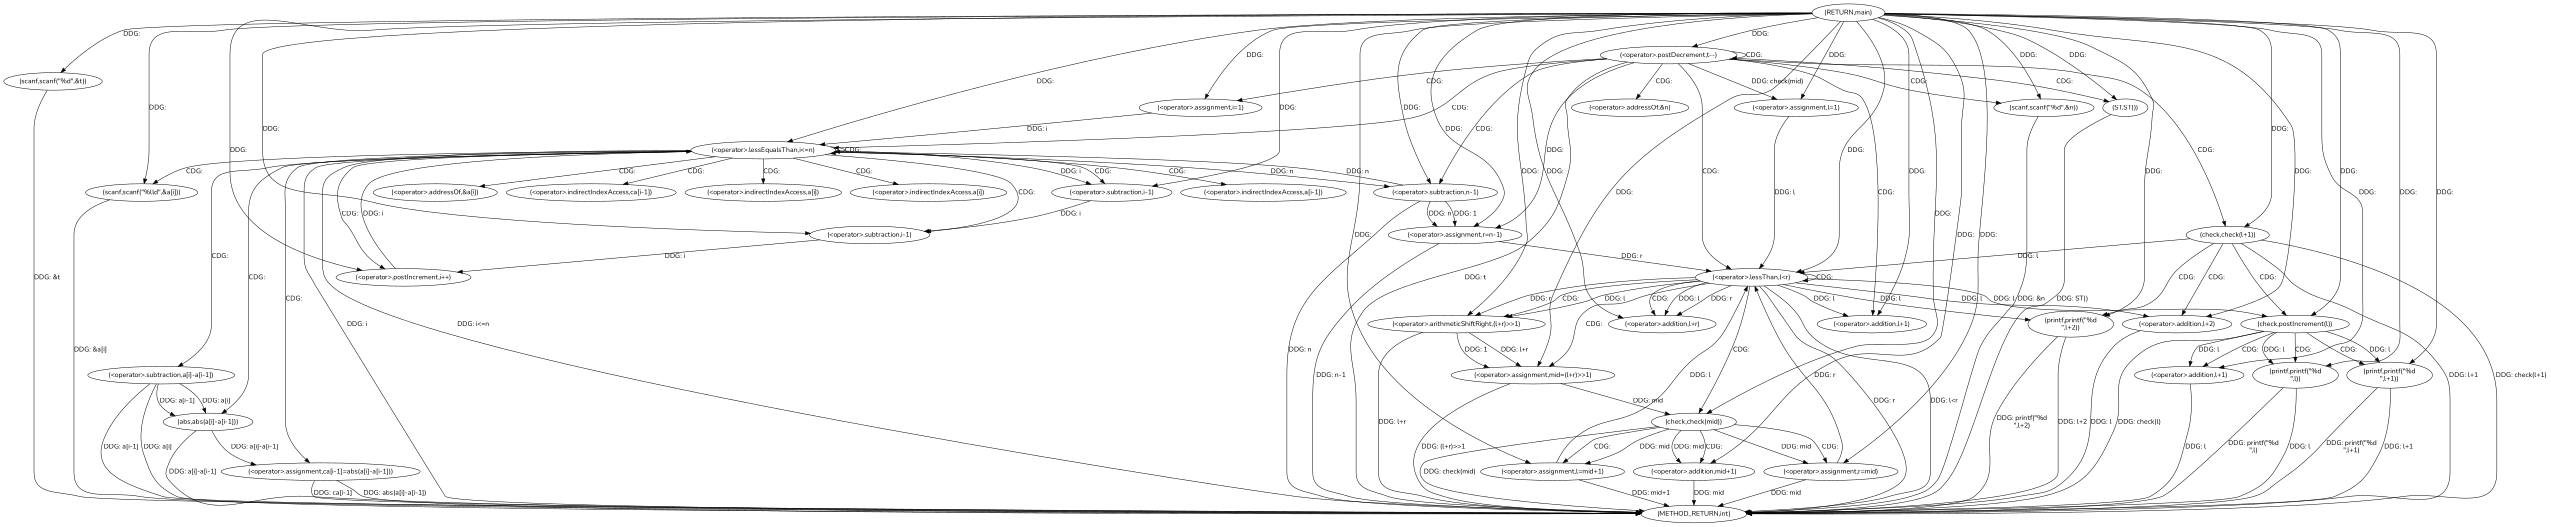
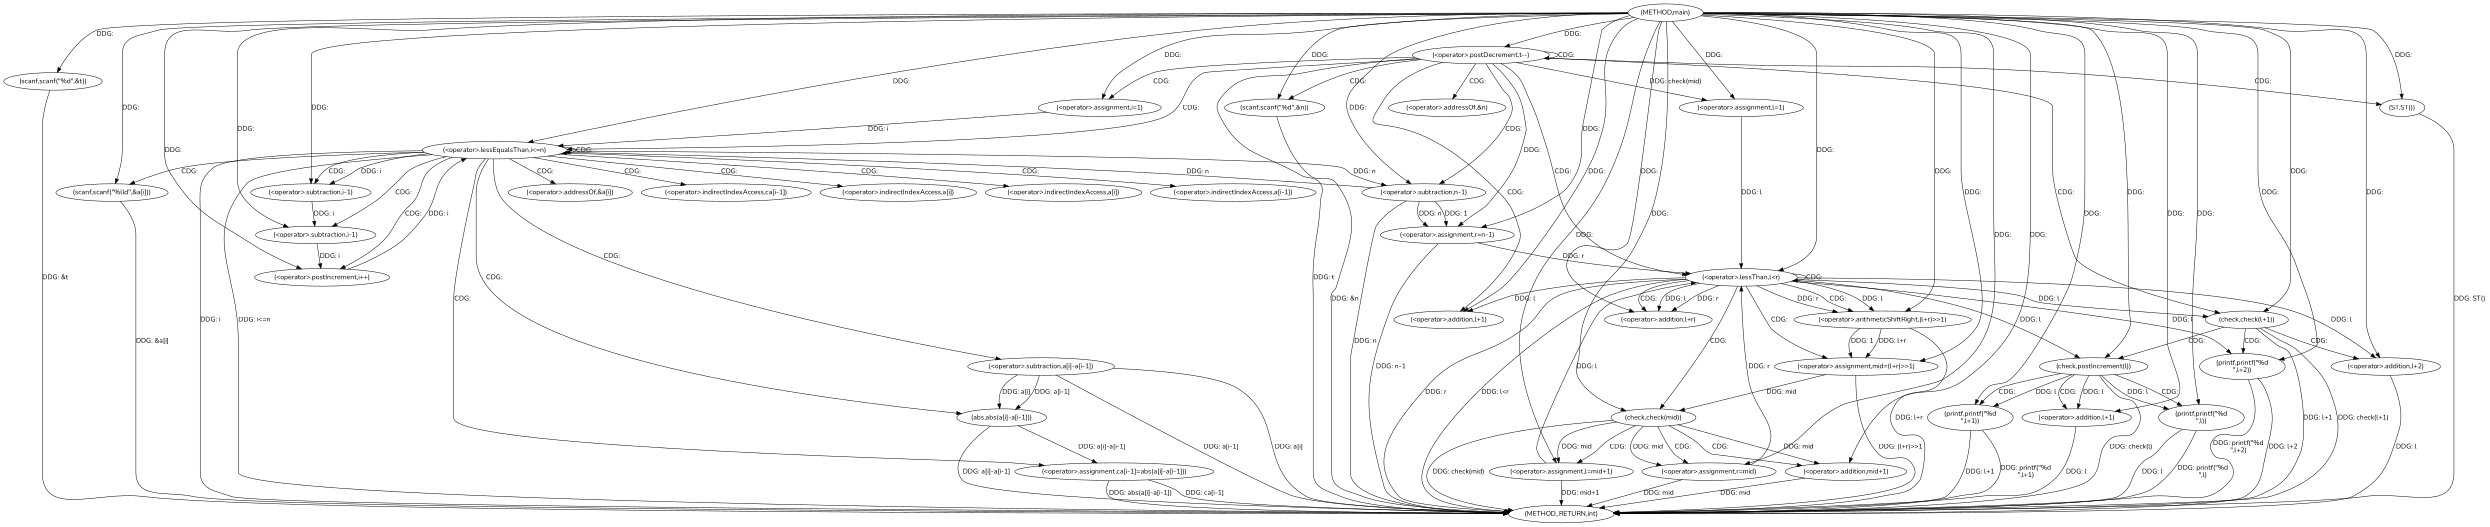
(1848, 13) -> (1666, 13)
(1997, 256) -> (2000, 292)
